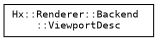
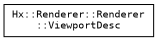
(79, 21) -> (79, 21)
